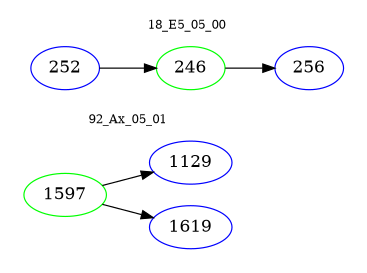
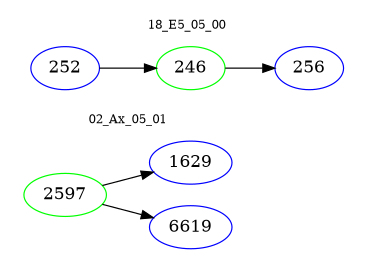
(128, 120) -> (128, 120)
(191, 163) -> (191, 163)
(65, 195) -> (65, 195)
(191, 227) -> (191, 227)
